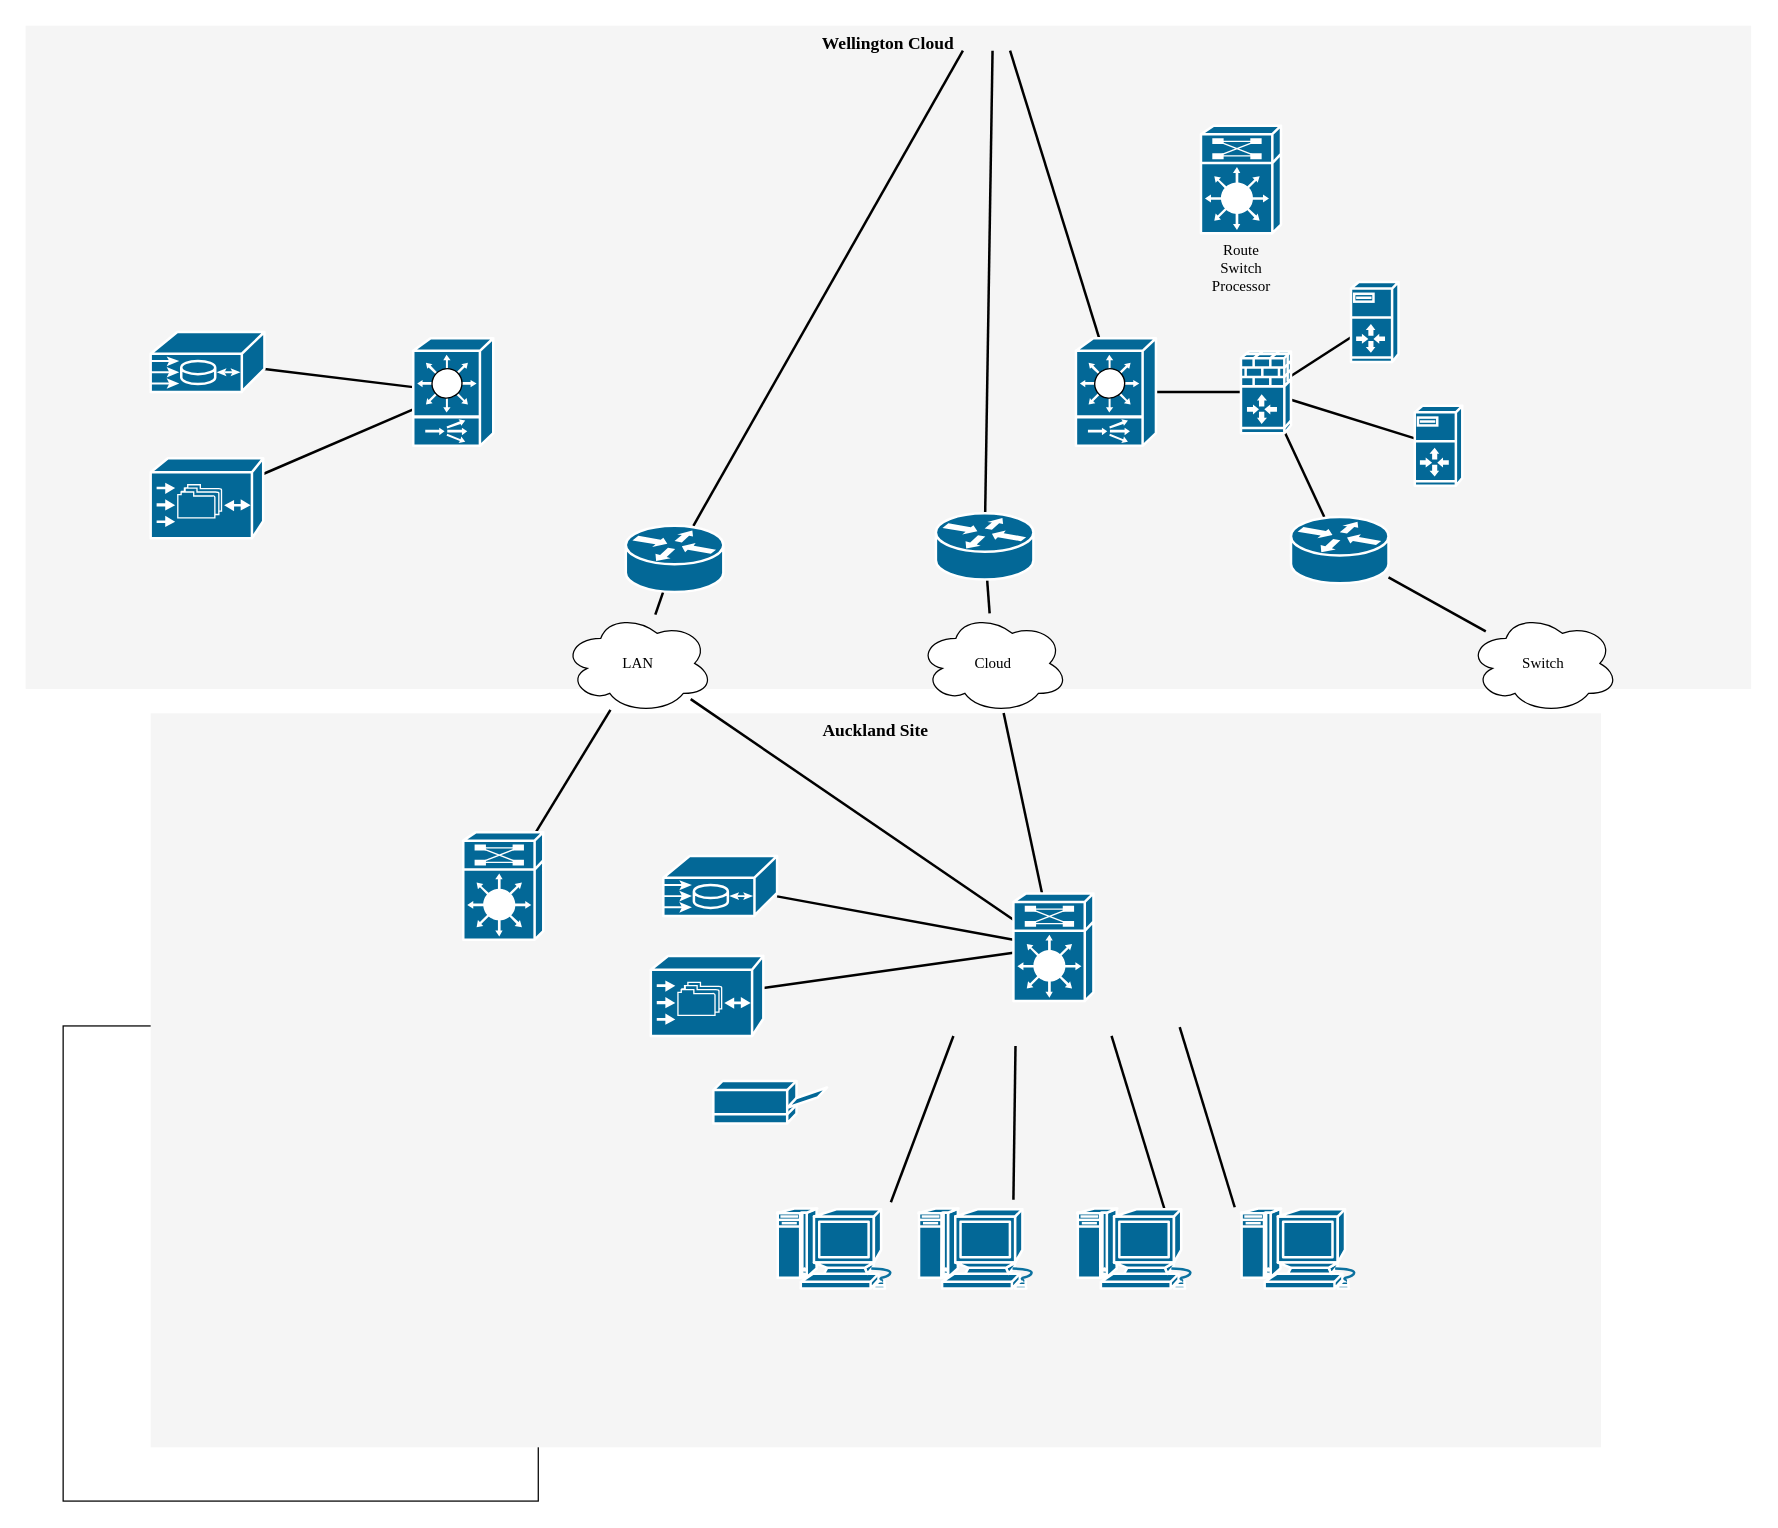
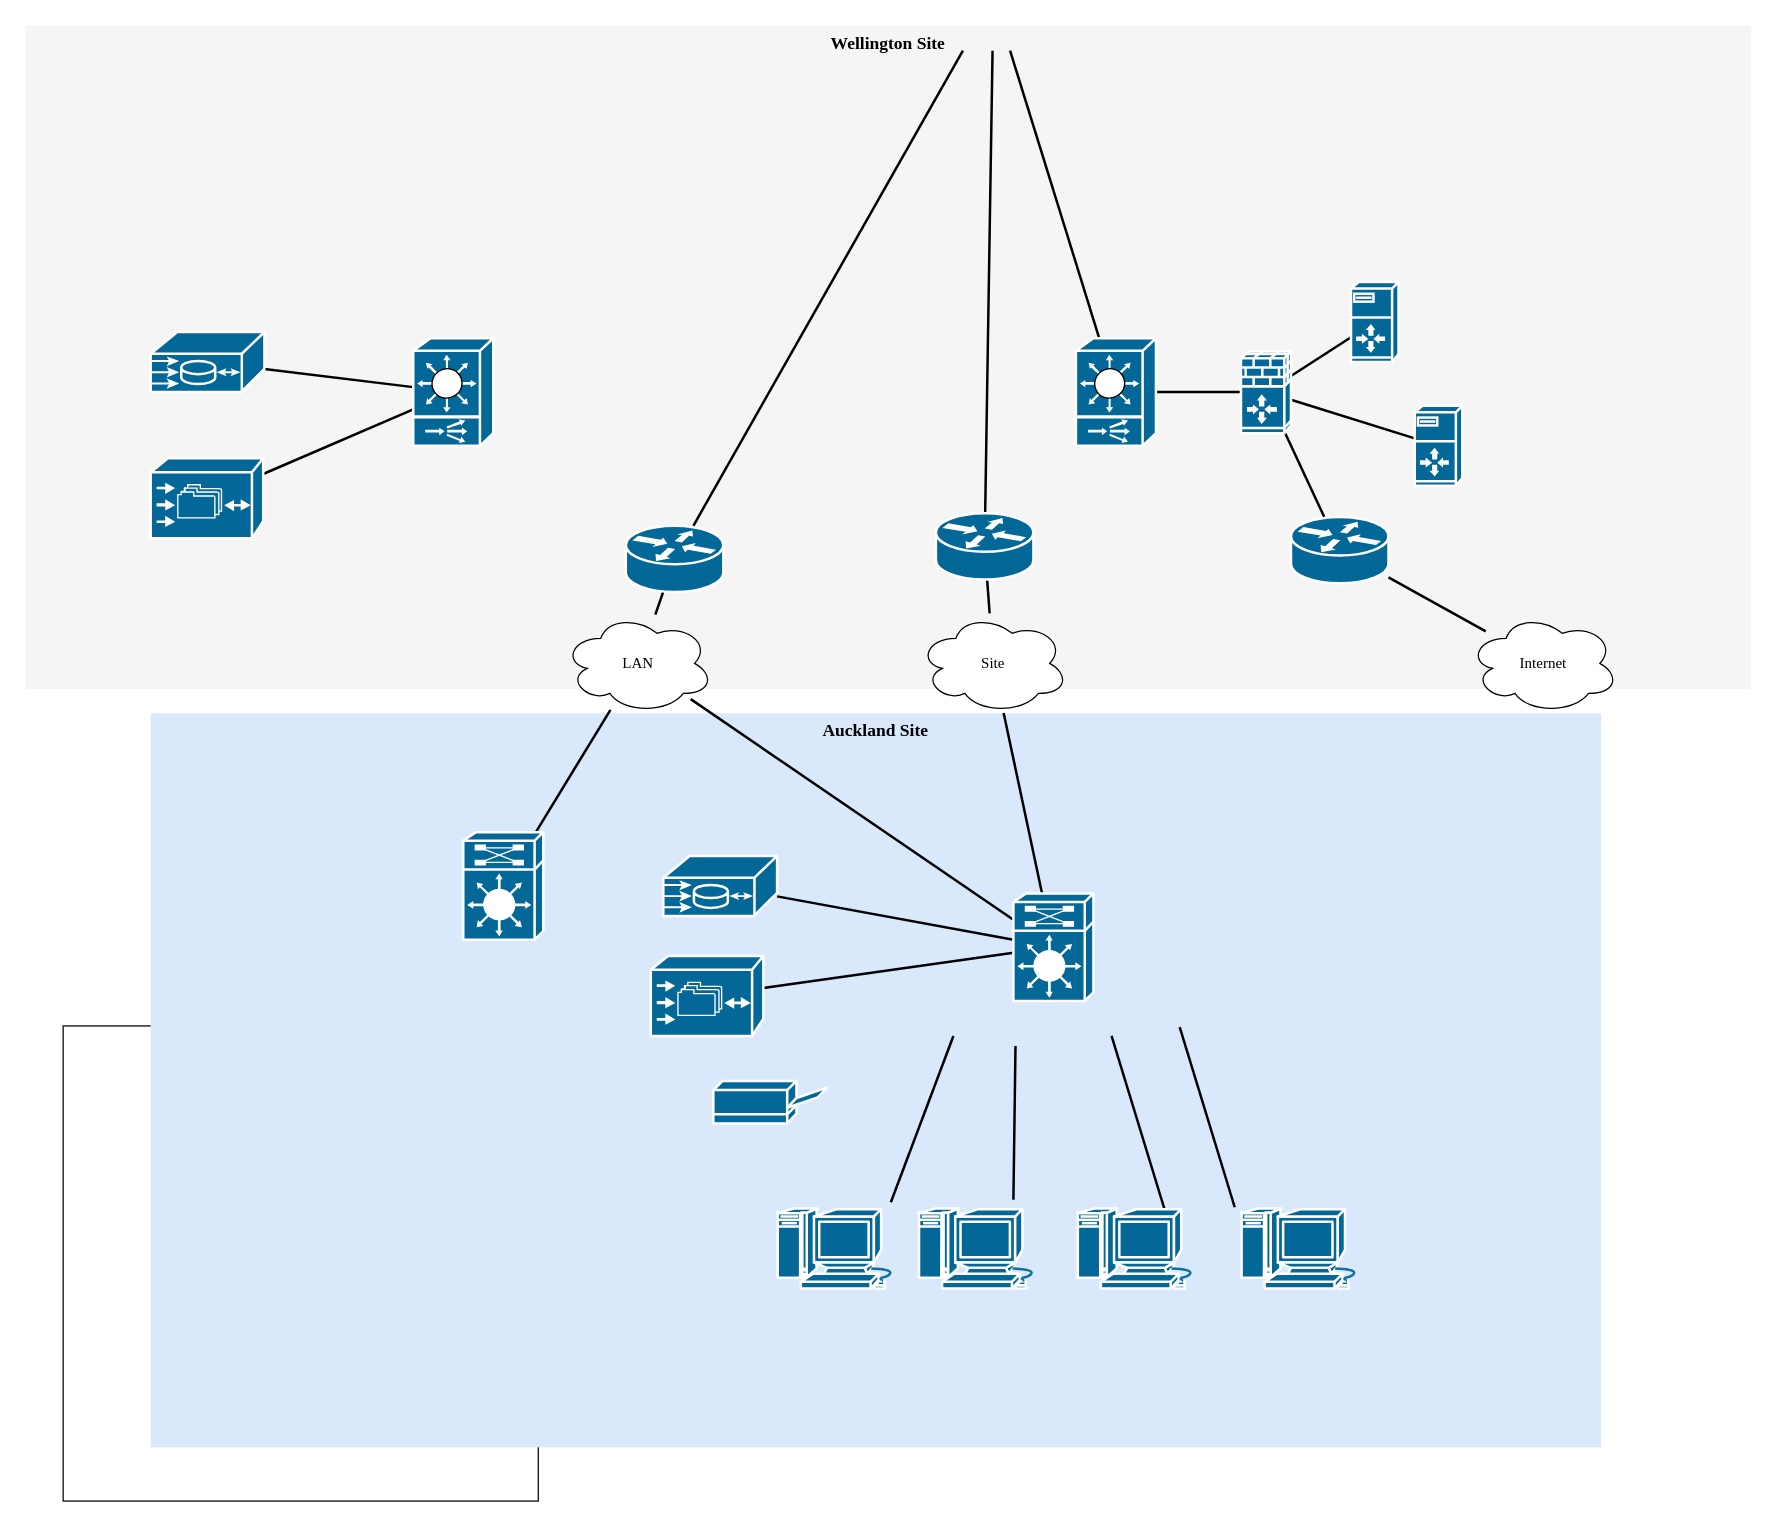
(888, 45) -> (888, 45)
(1241, 179) -> none
(993, 663) -> (993, 663)
(1543, 663) -> (1543, 663)
(876, 1080) -> (876, 1080)
